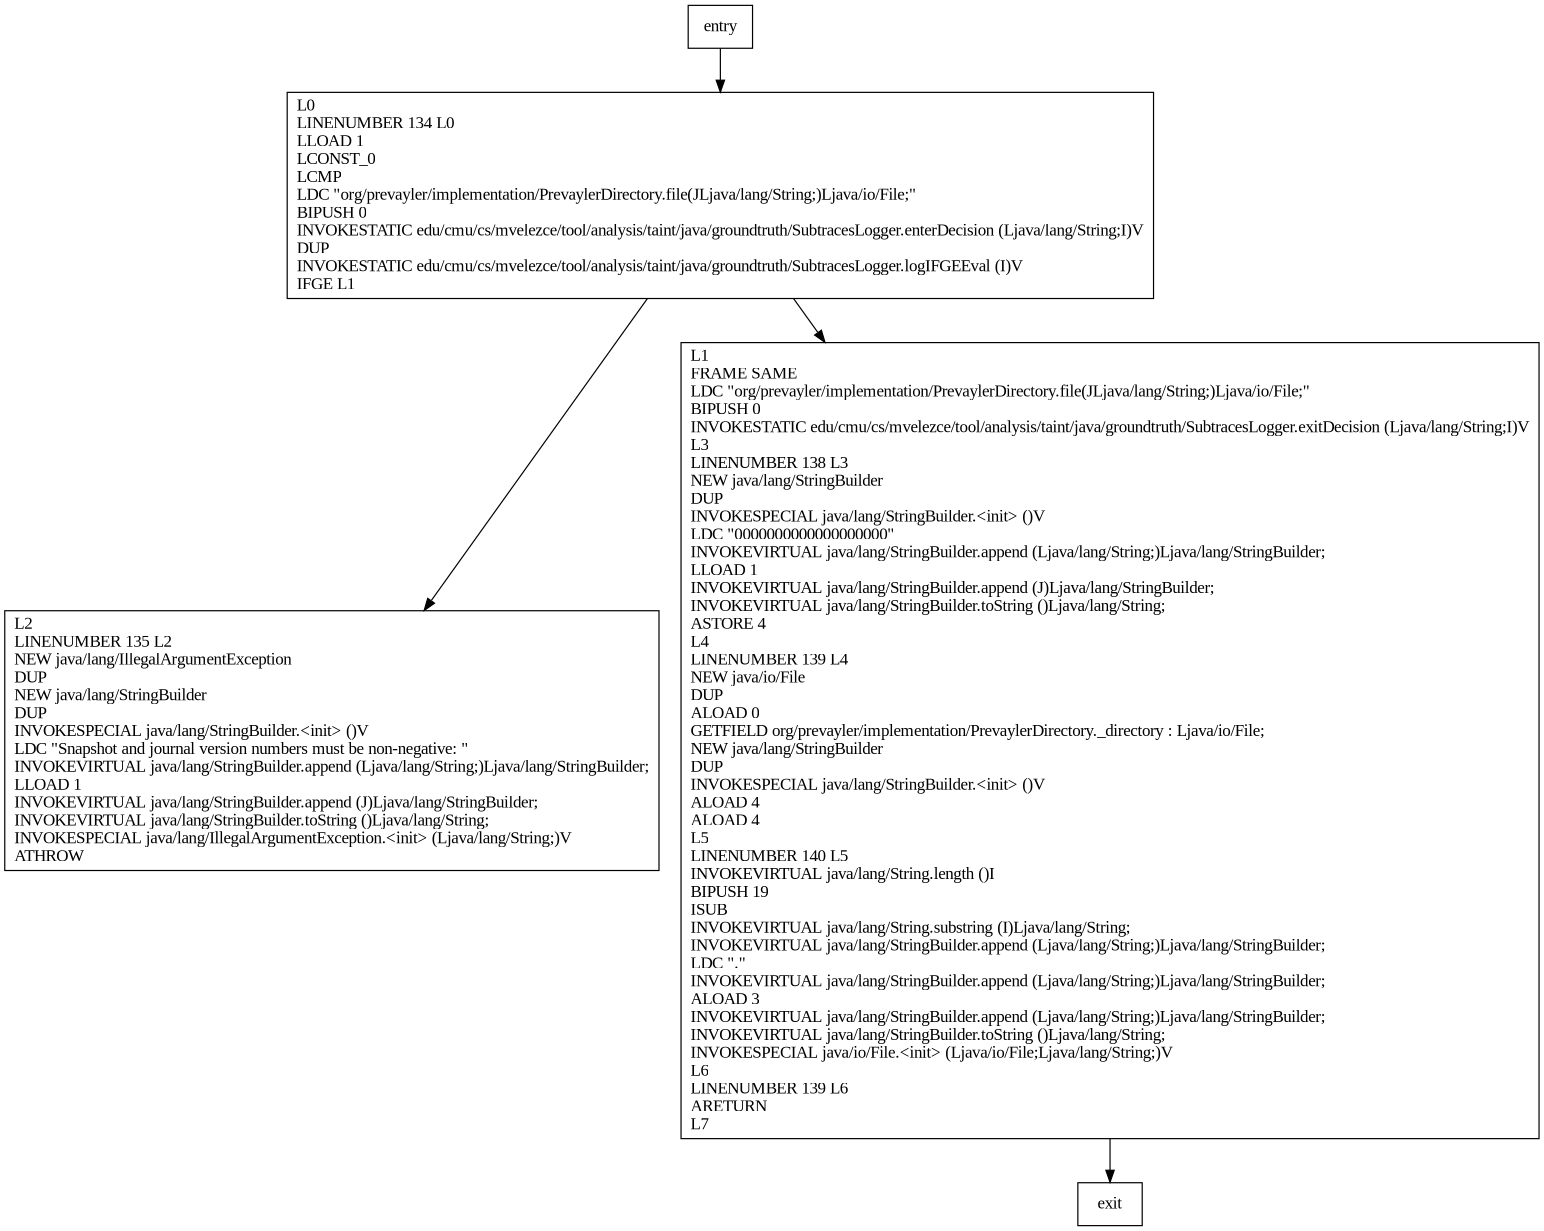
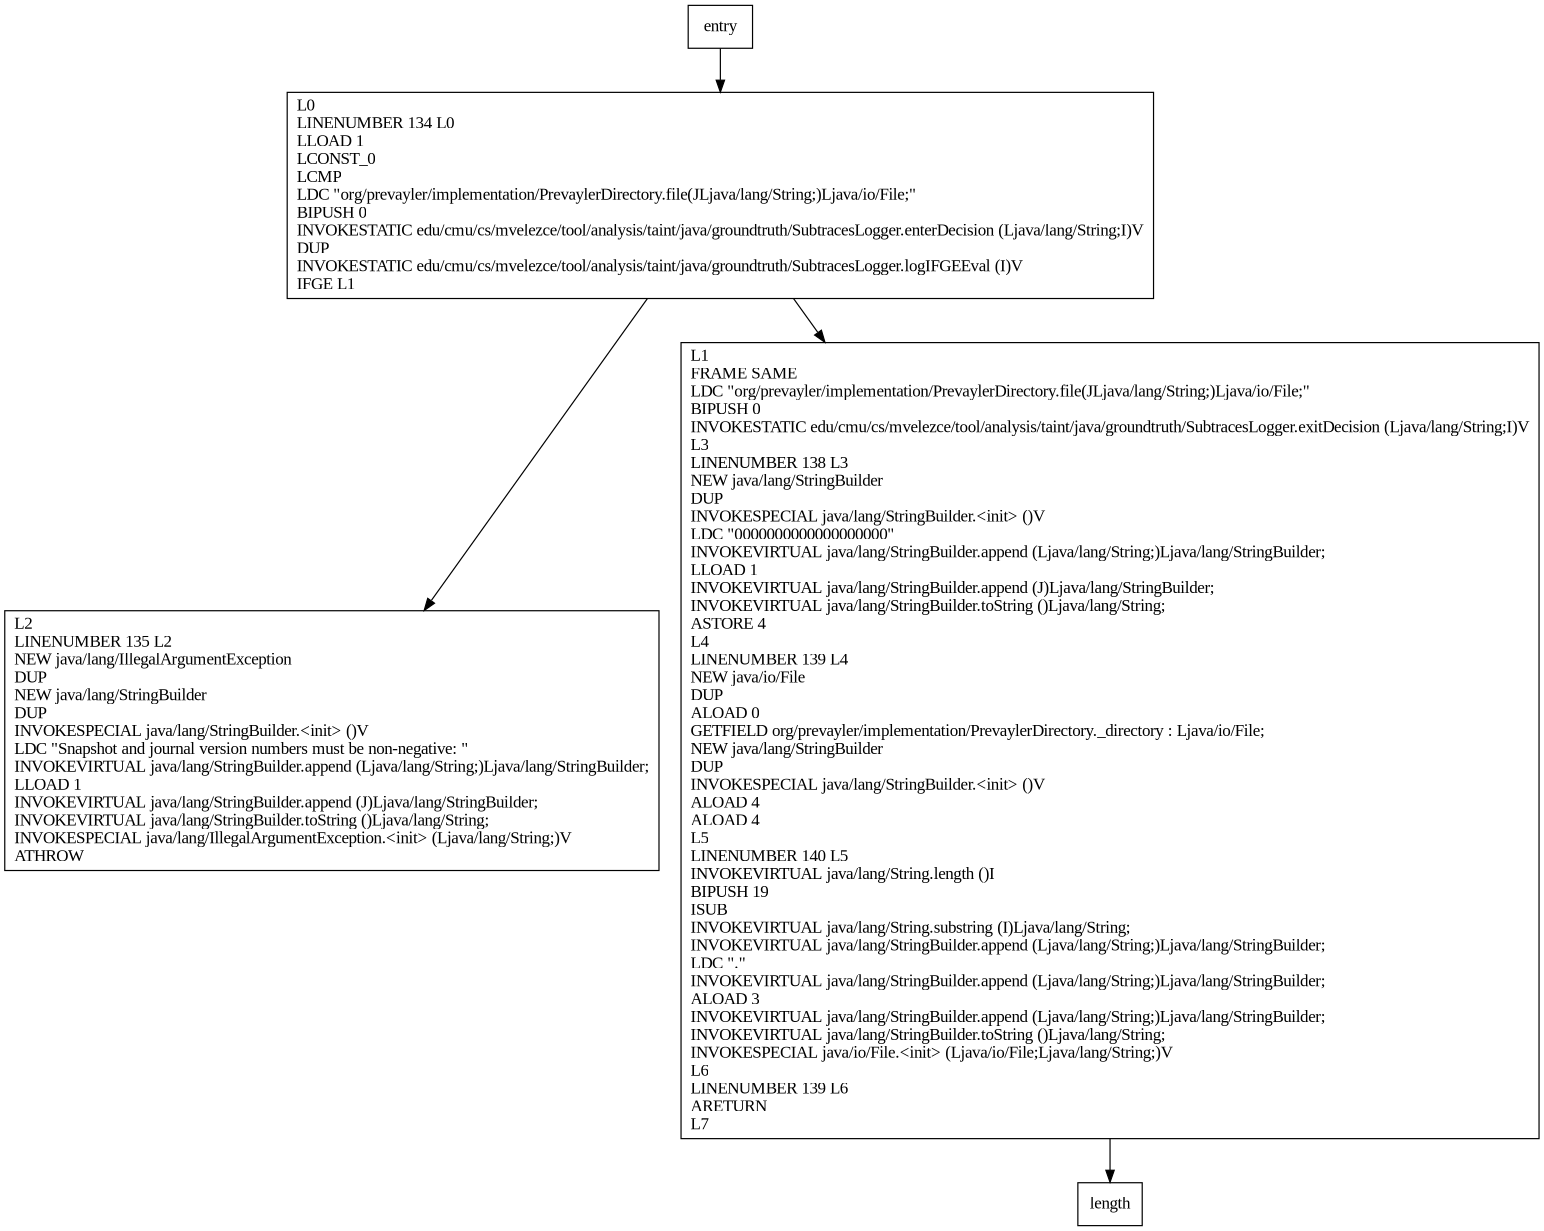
(1110, 1204) -> (1110, 1204)
